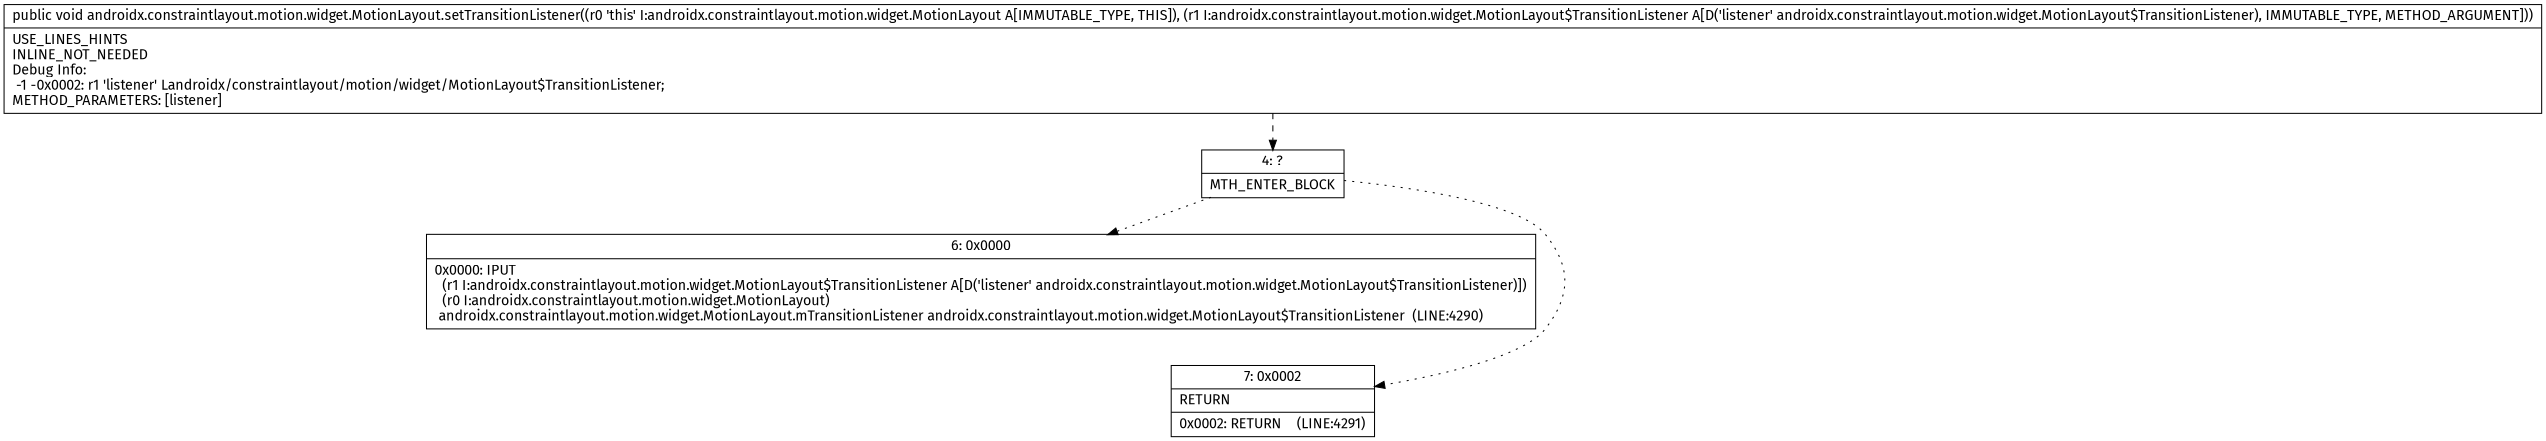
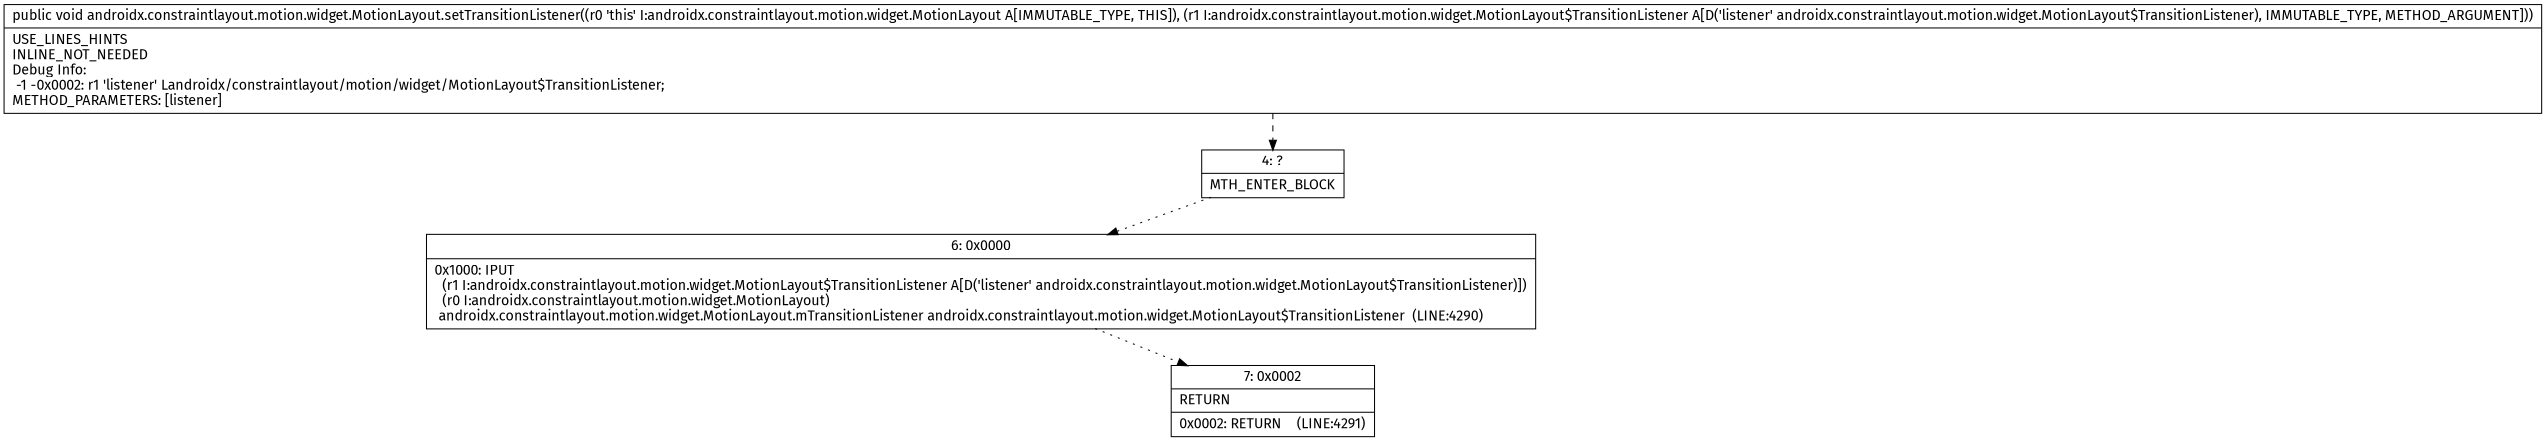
(1561, 263) -> (1137, 345)
(479, 270) -> (479, 270)
